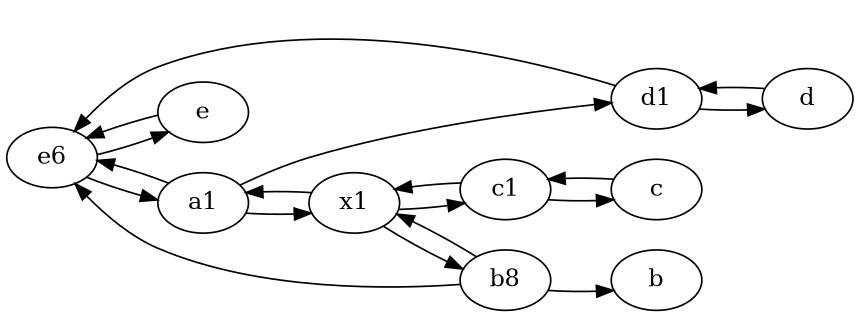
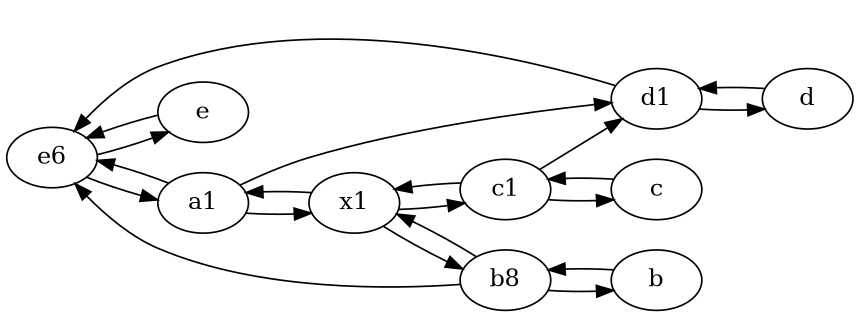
none -> (574, 149)
none -> (589, 269)
